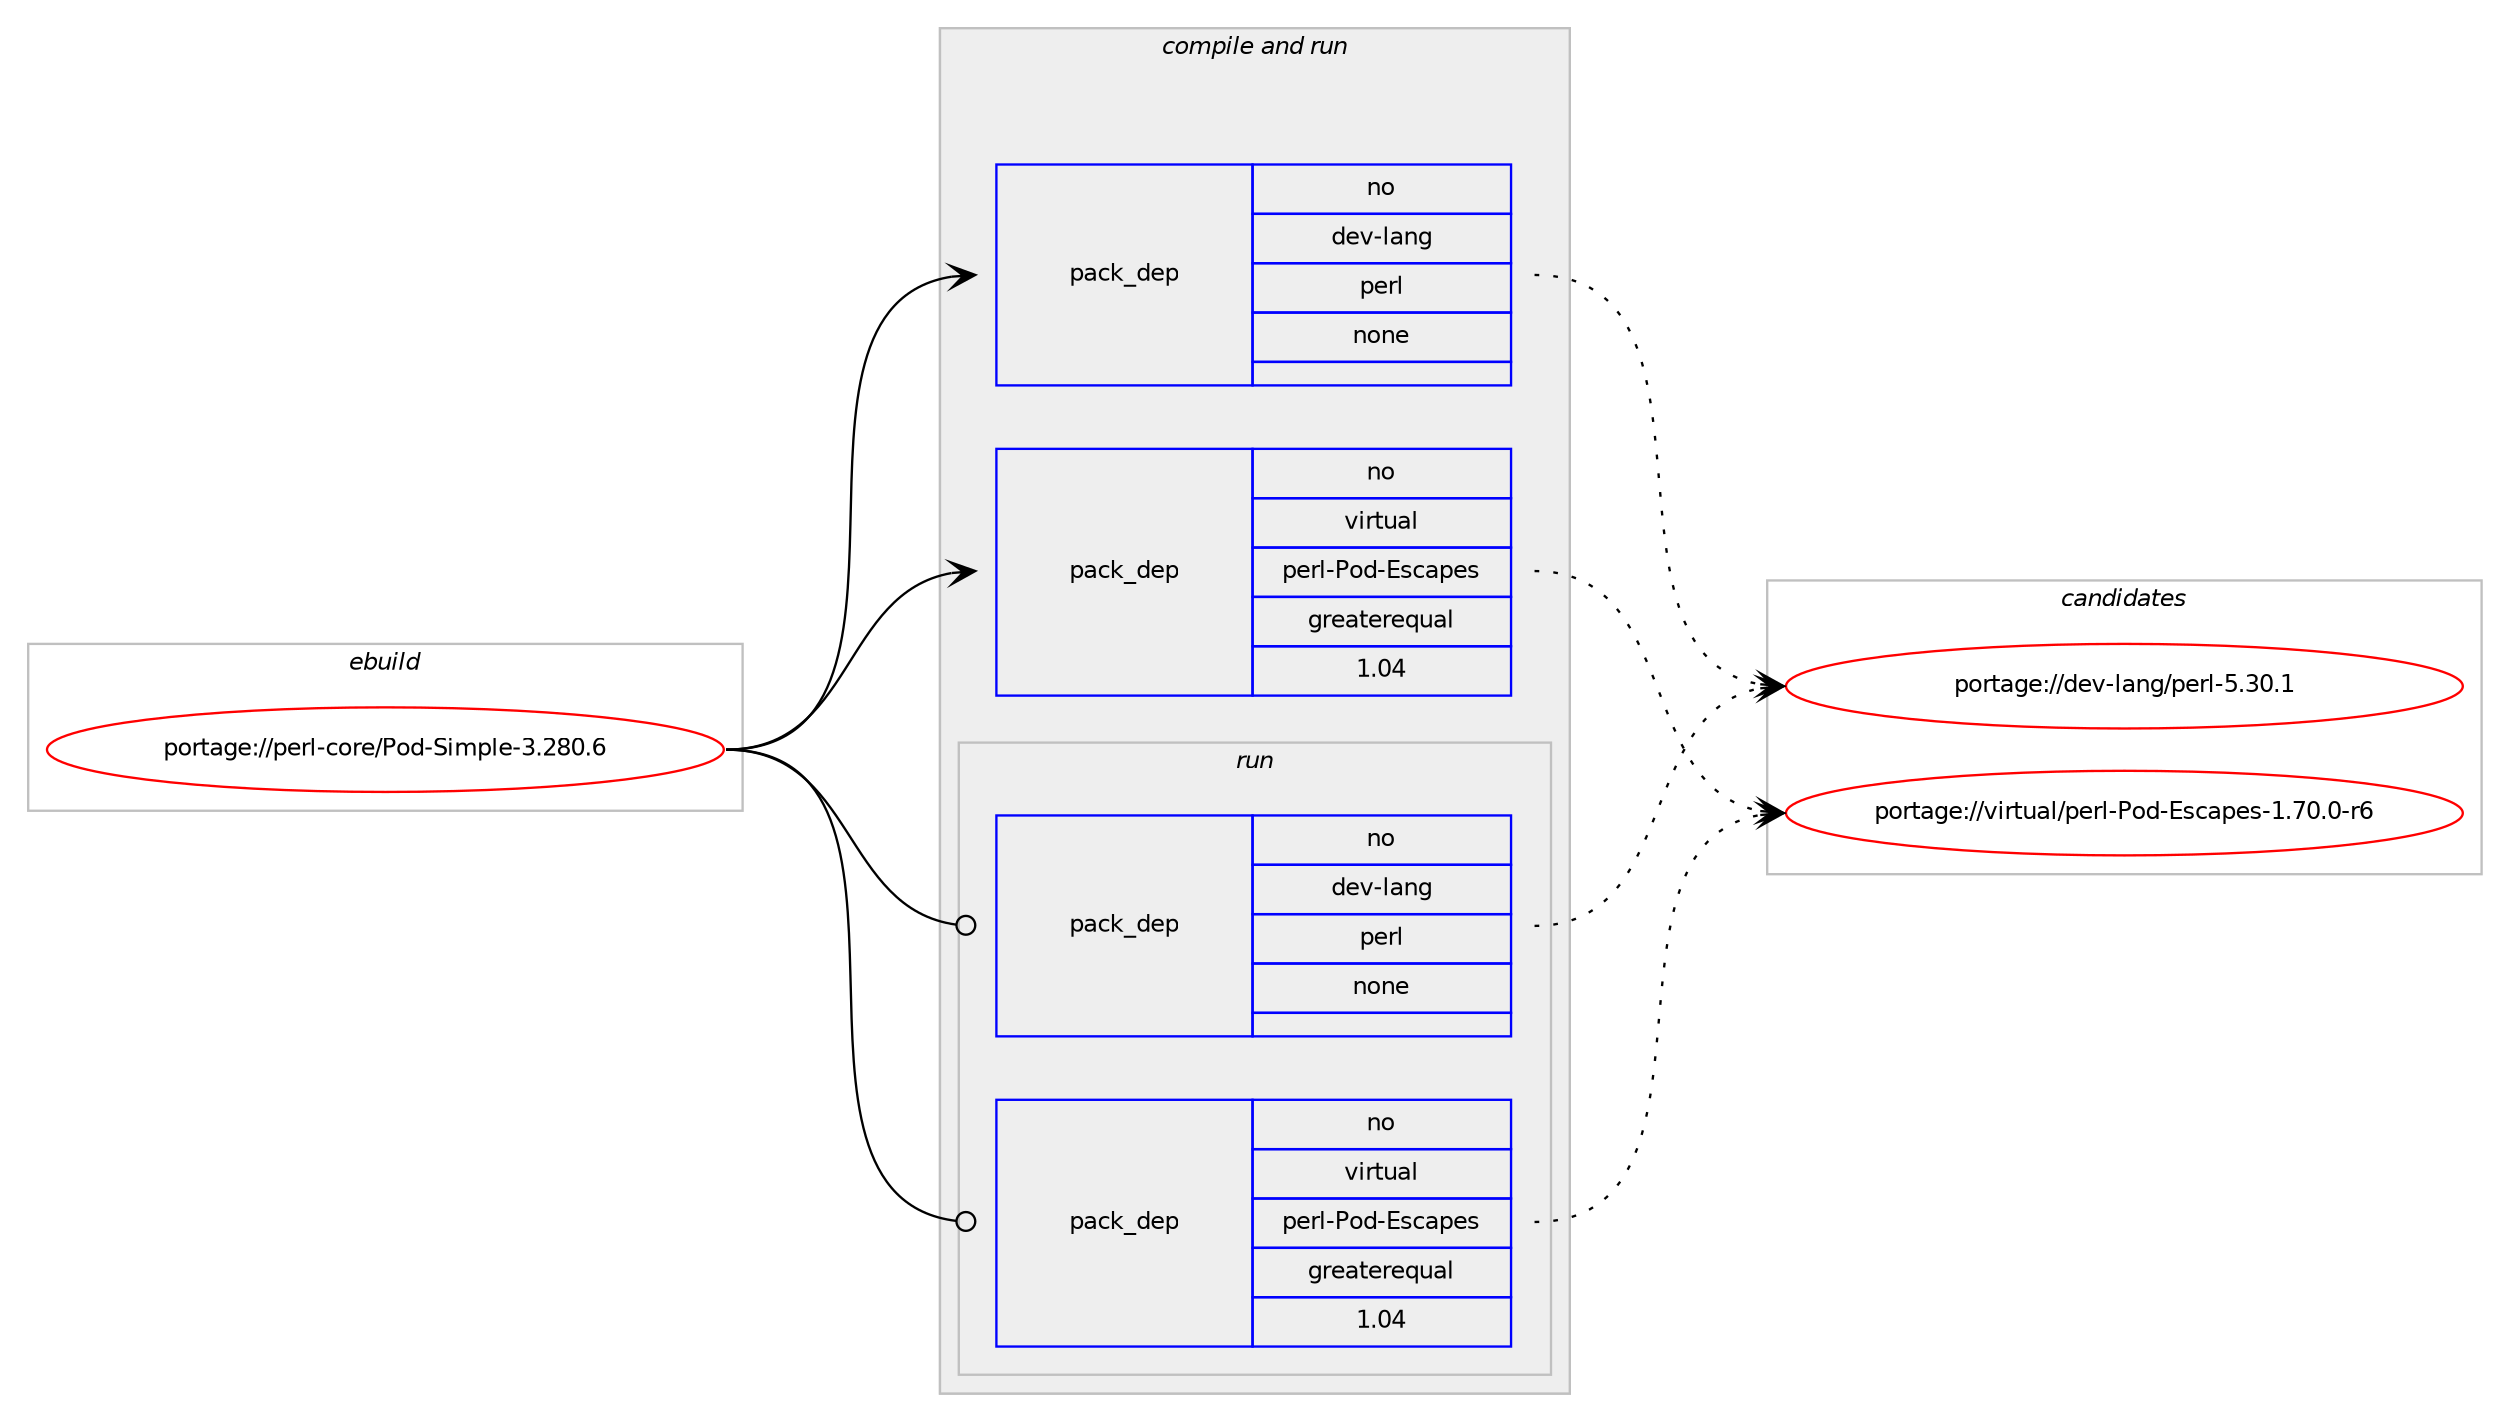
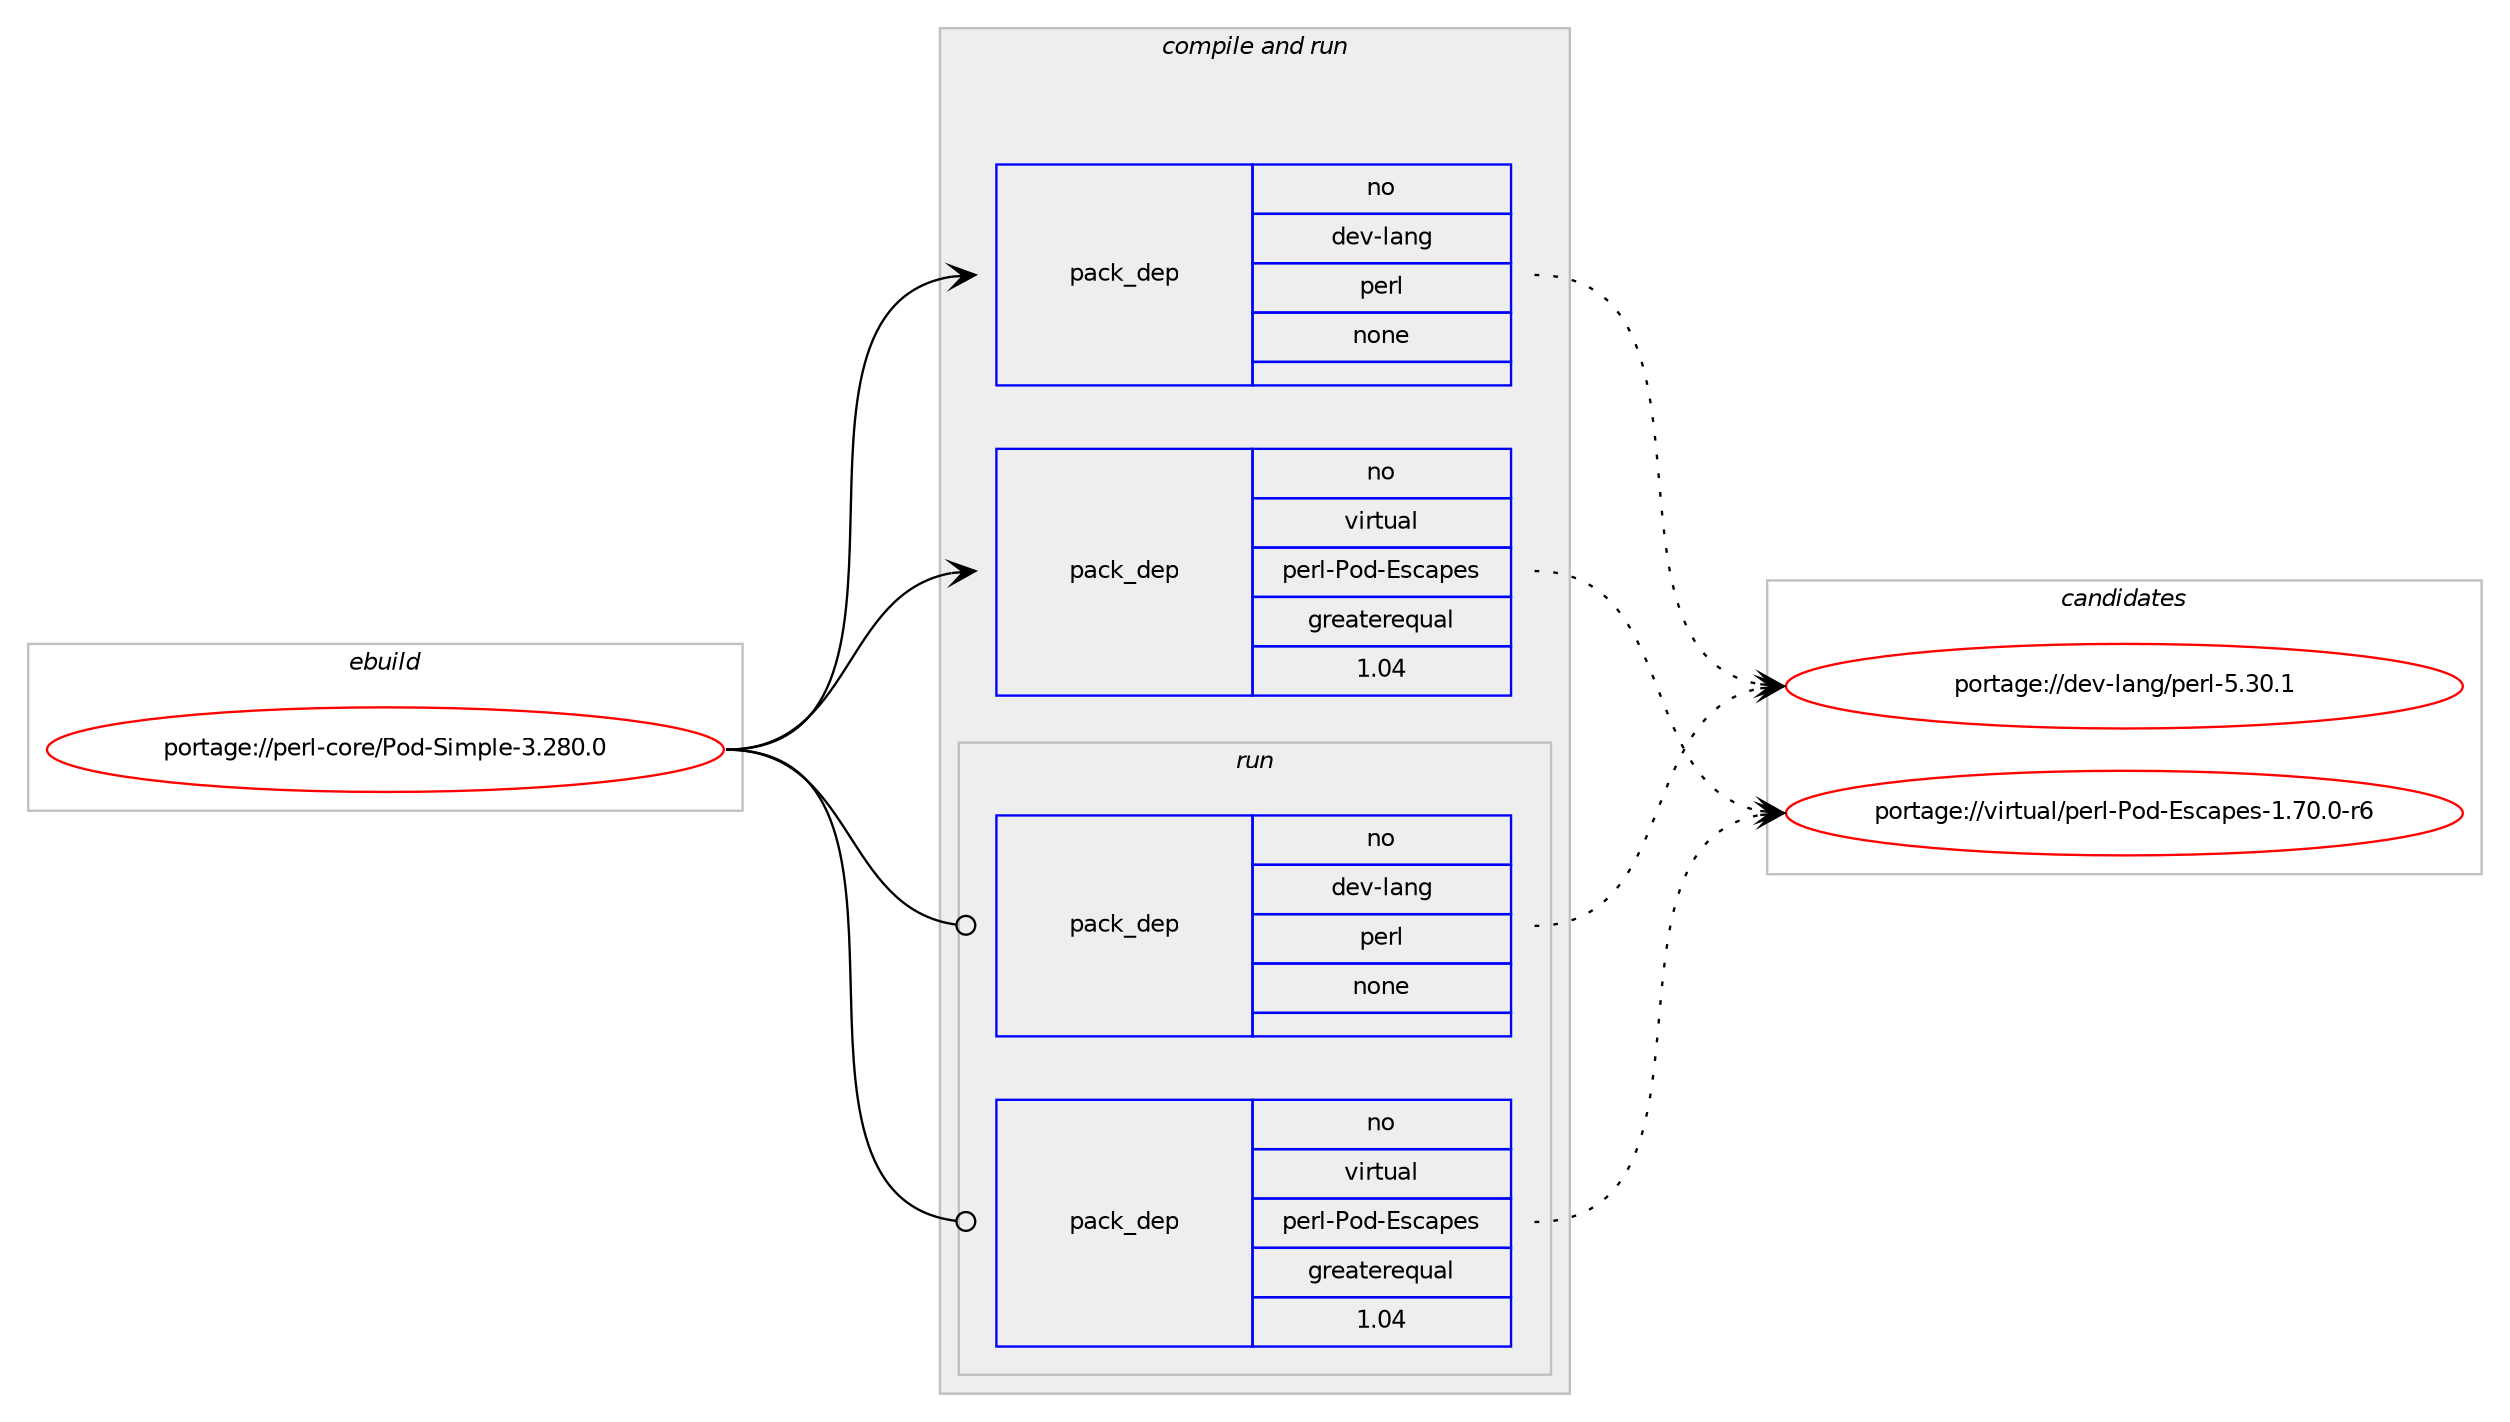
(385, 750) -> (385, 750)
